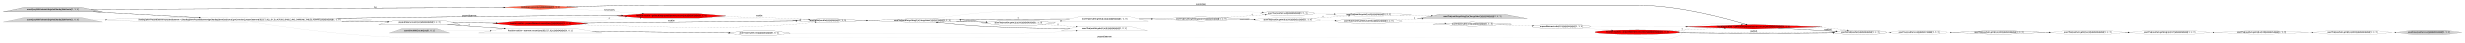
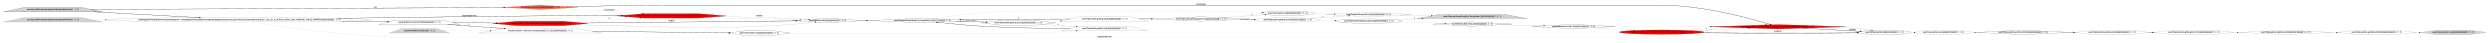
(1561, 27) -> (1573, 27)
